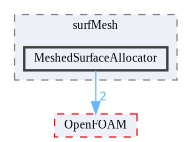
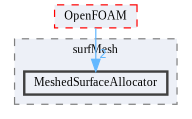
(96, 88) -> (96, 47)
